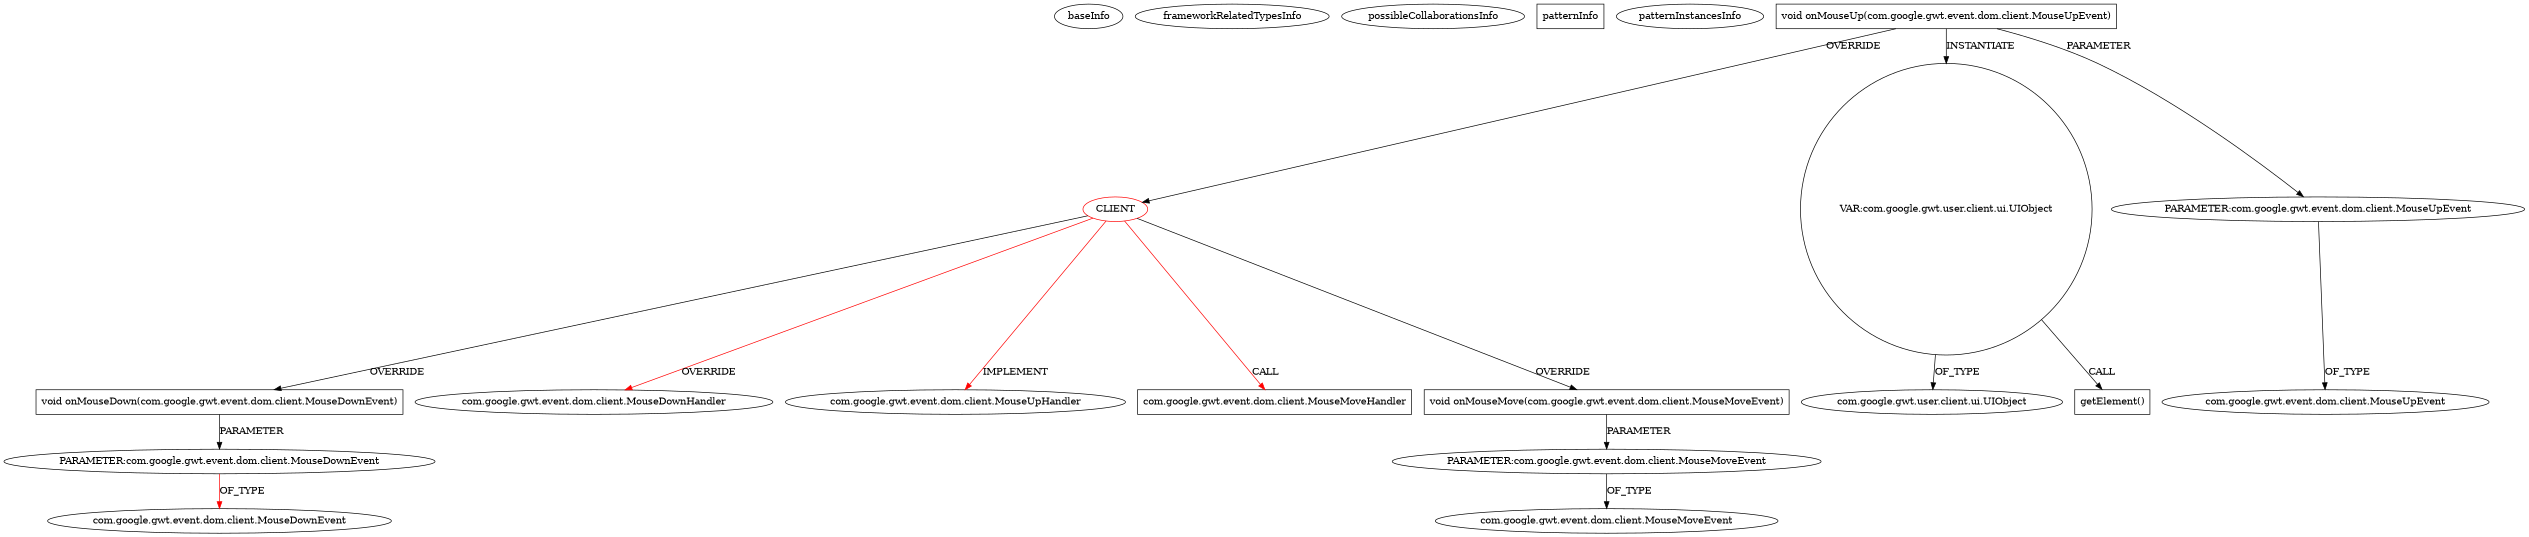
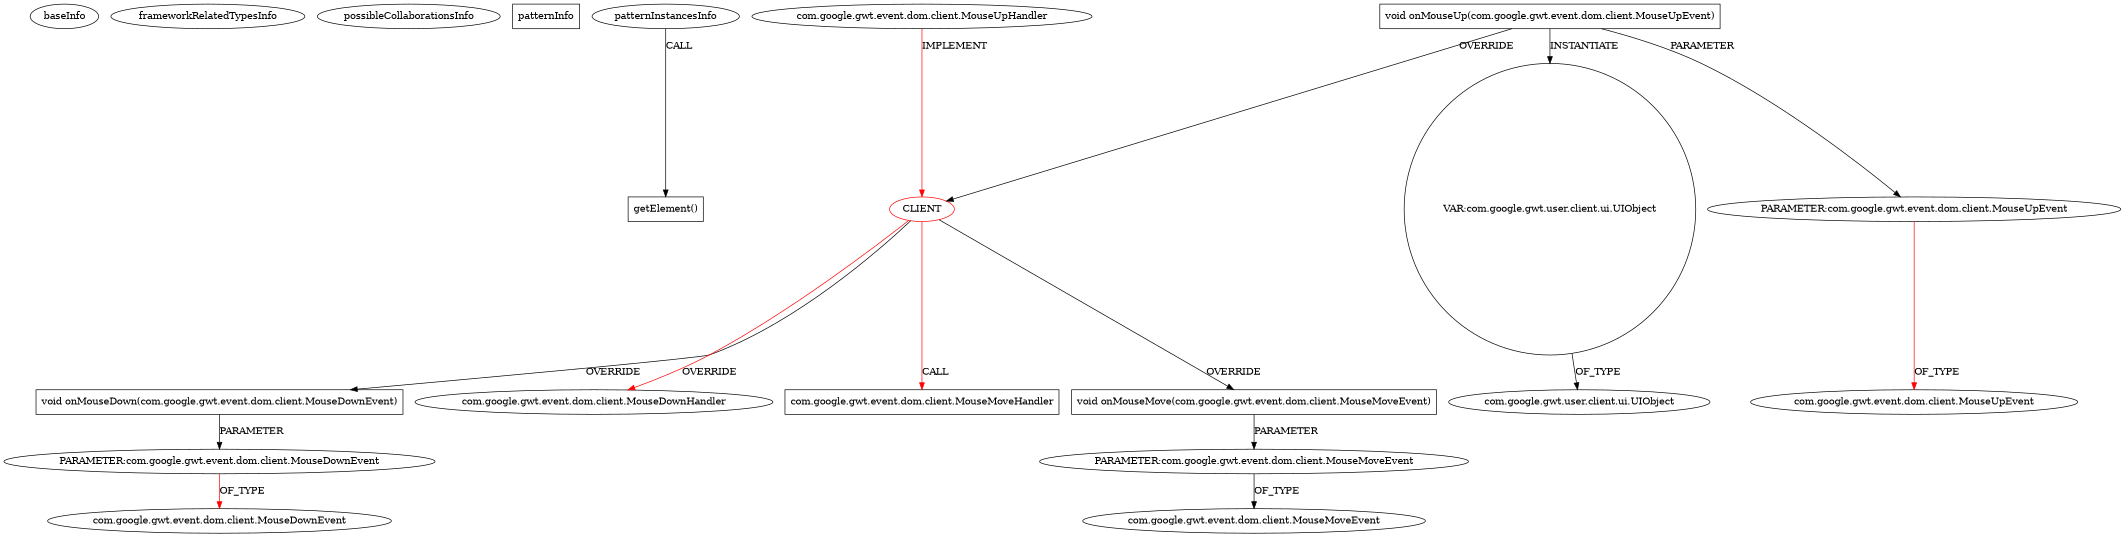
(2322, 302) -> (1914, 302)
(1038, 303) -> (922, 109)
(2069, 352) -> (666, 109)
